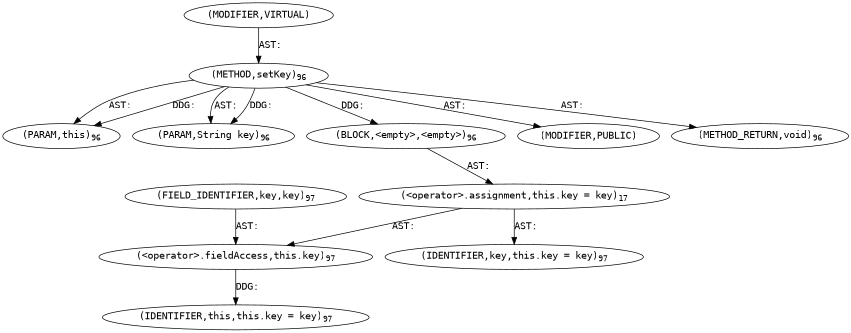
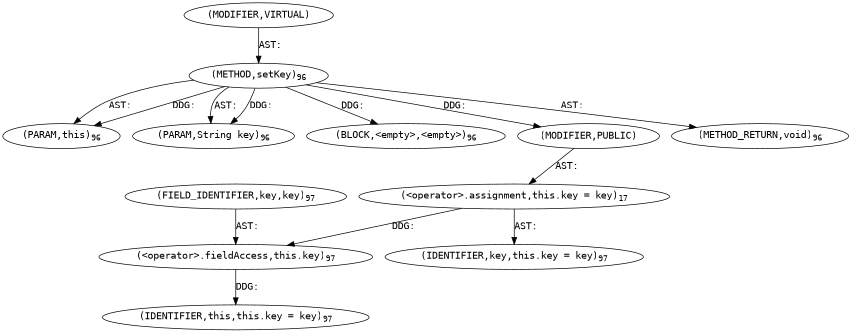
(458, 106) -> (458, 106)
(457, 165) -> (554, 164)
(407, 227) -> (407, 227)
